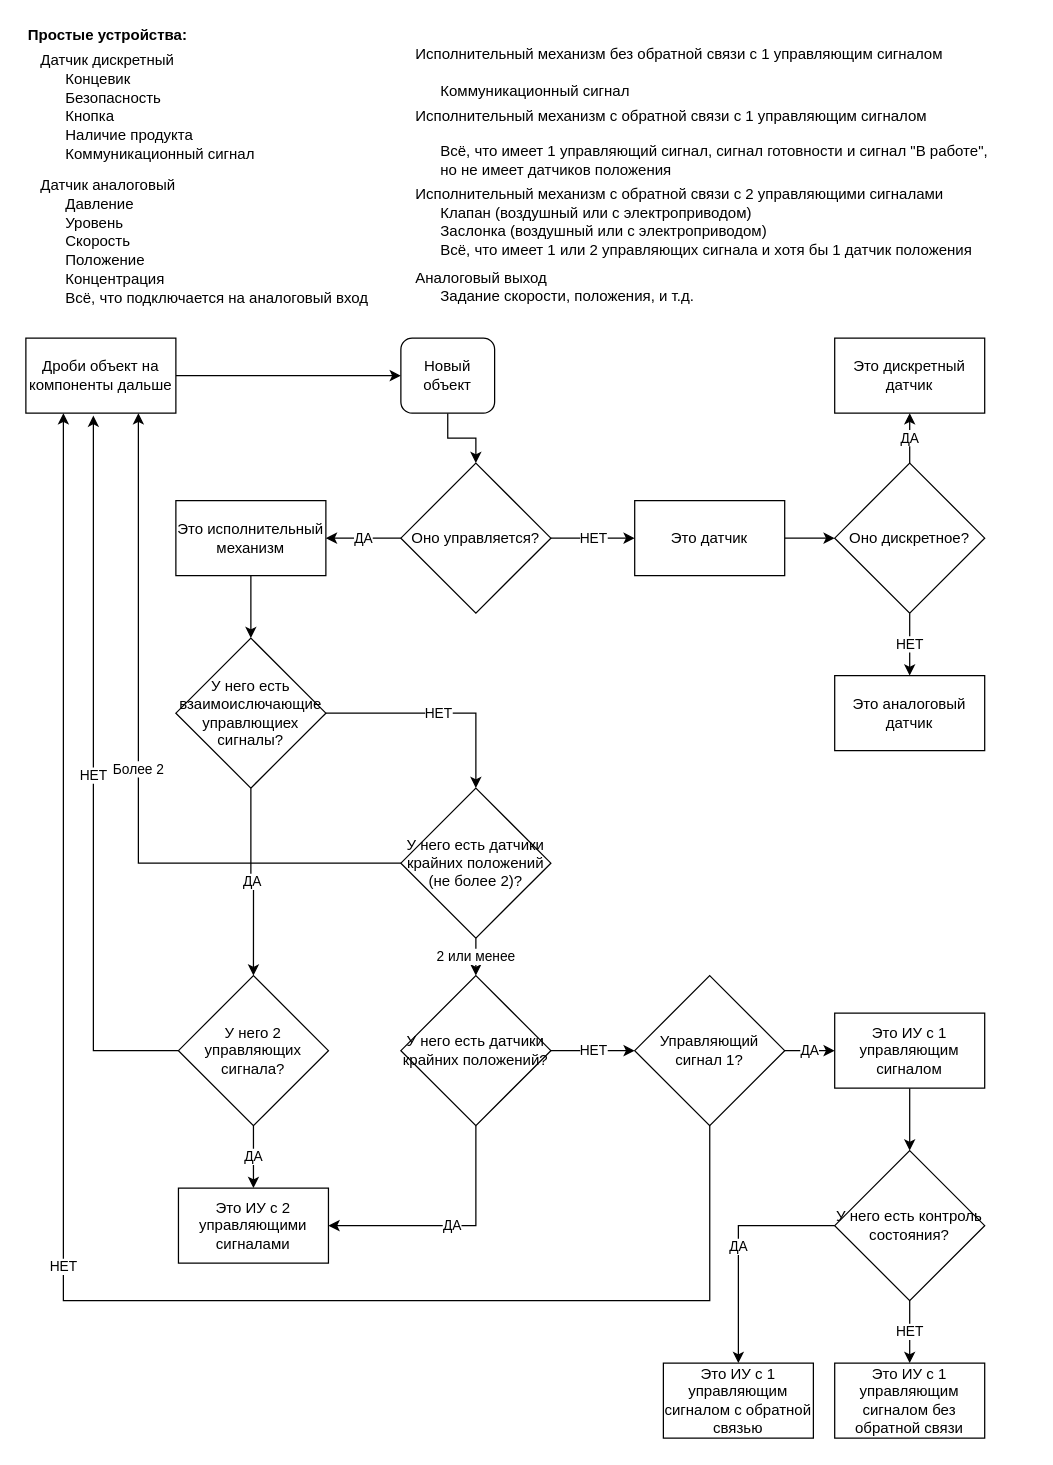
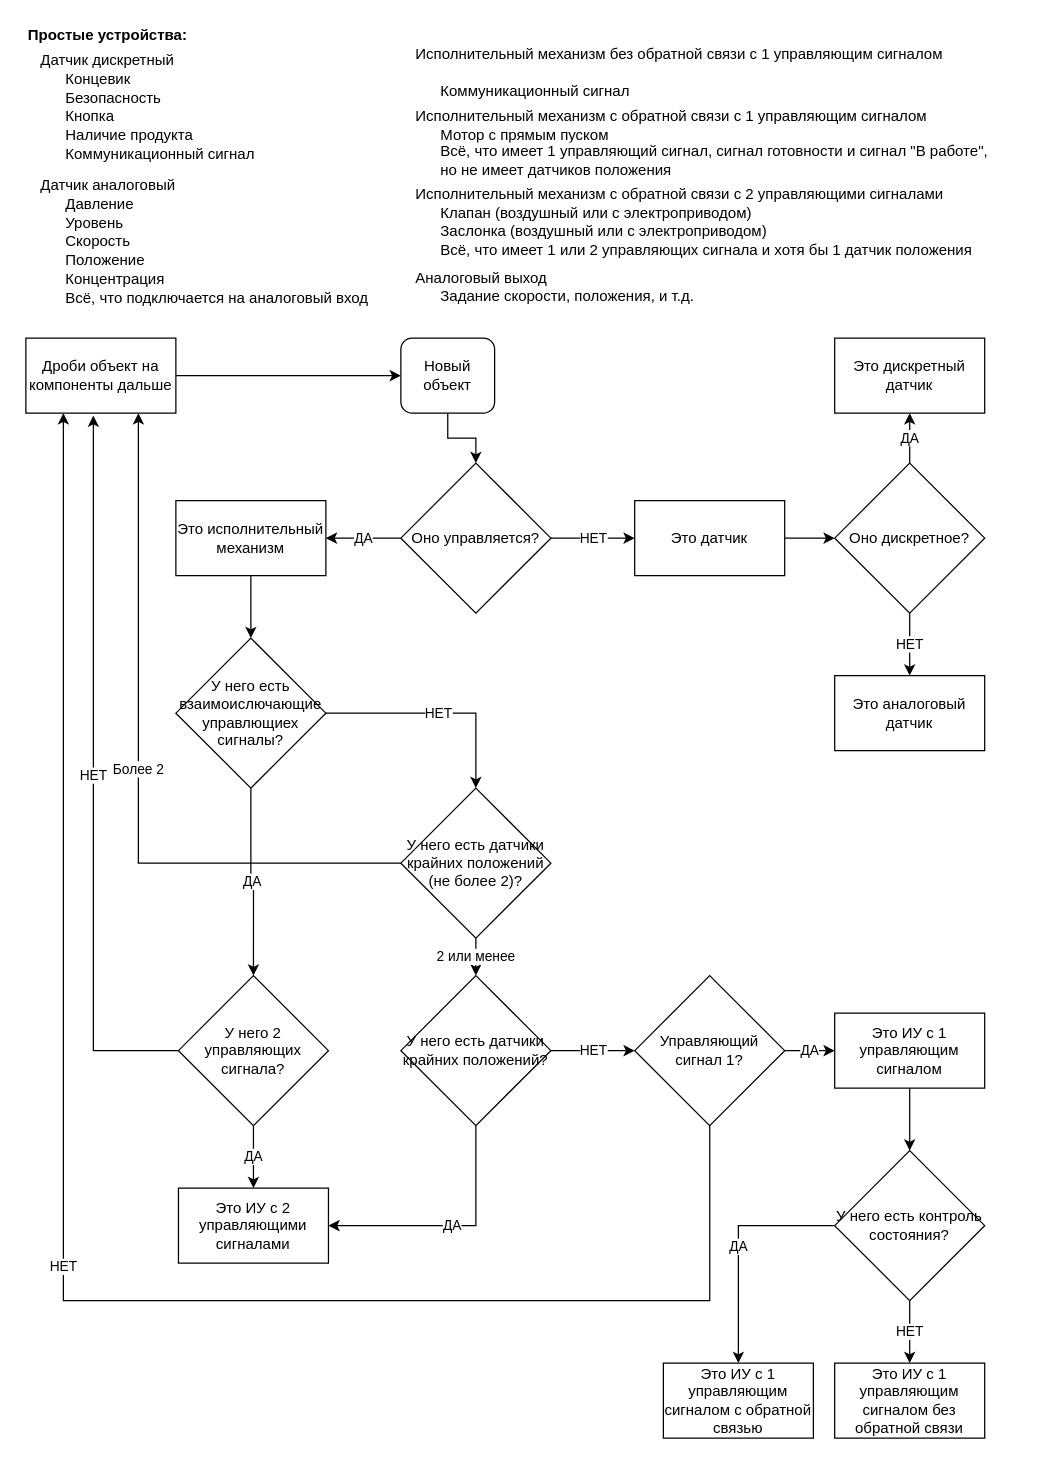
none -> (576, 135)
